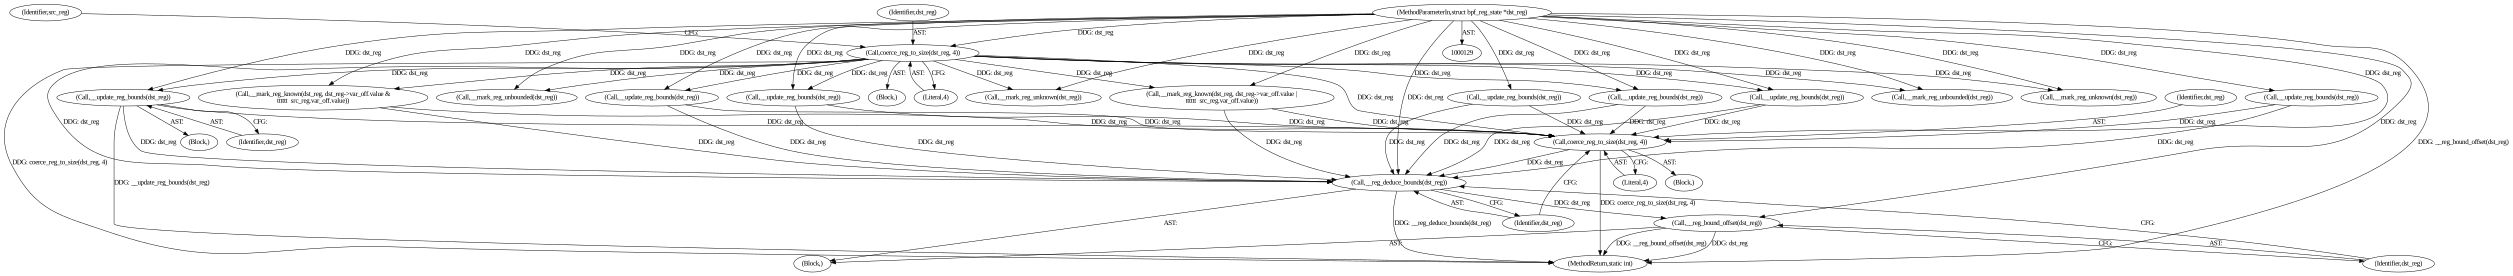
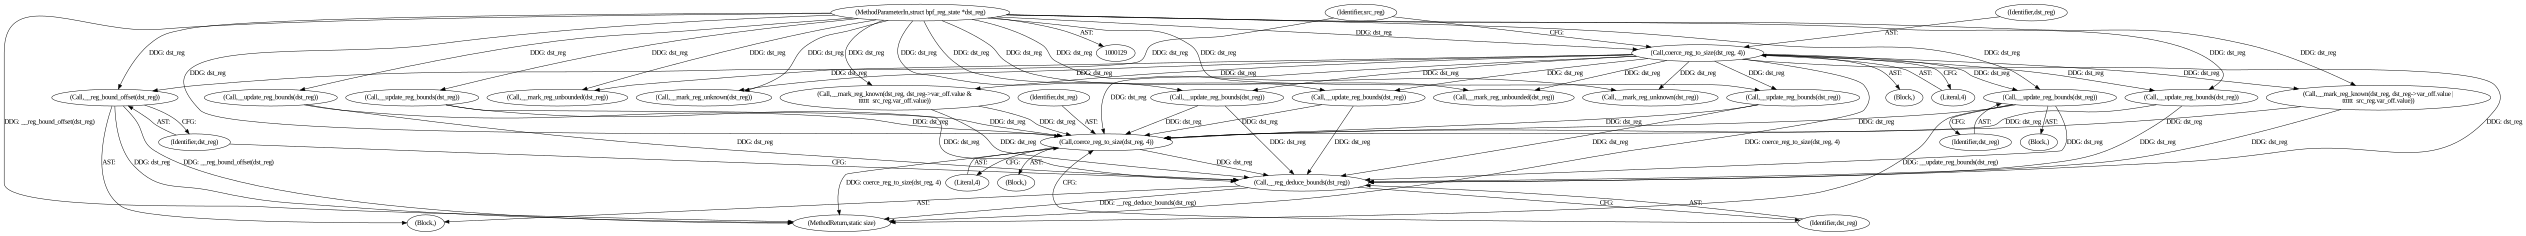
(1407, 88) -> none
(1550, 206) -> (751, 70)
(1600, 264) -> (842, 223)
